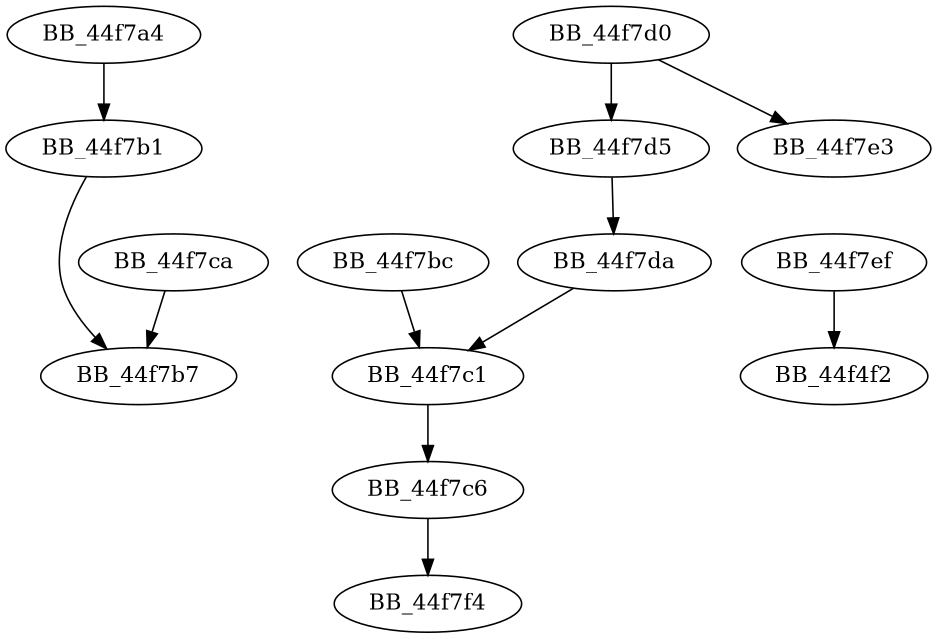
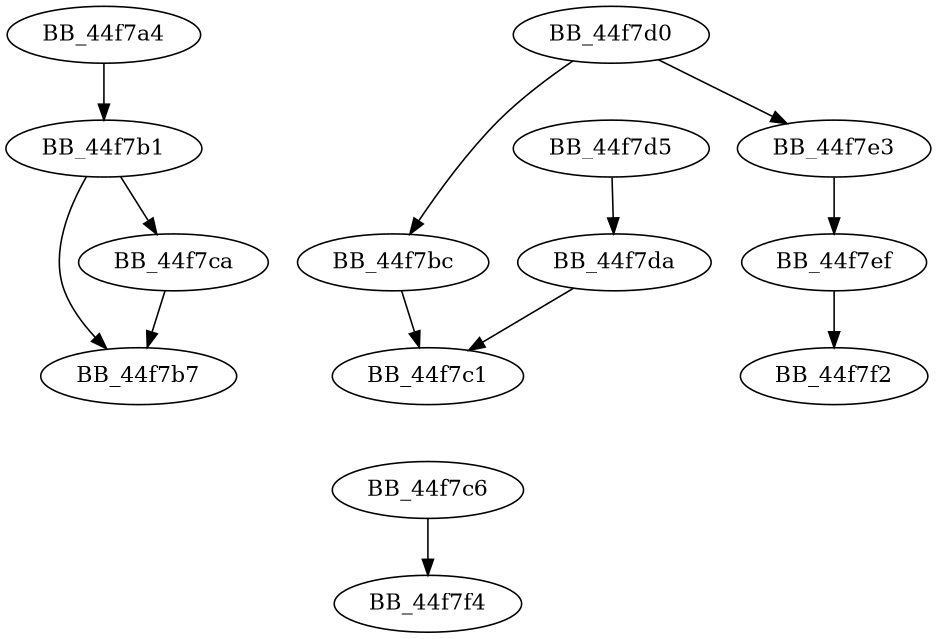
(611, 84) -> (487, 132)
none -> (834, 198)
none -> (134, 199)
(834, 376) -> (834, 376)
(428, 425) -> none
